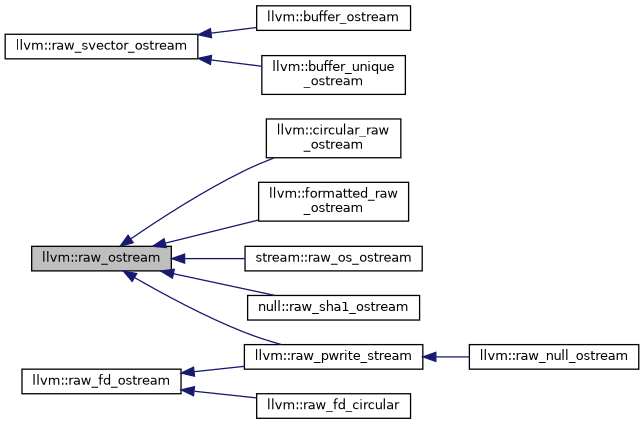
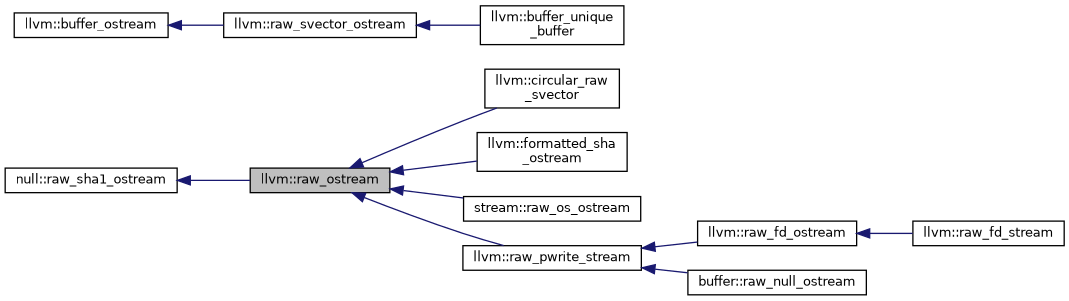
(234, 30) -> (203, 25)
(334, 75) -> (552, 25)
(334, 138) -> (552, 89)
(334, 202) -> (552, 152)
(224, 285) -> (220, 180)
(554, 357) -> (777, 283)
(219, 369) -> (676, 244)
(334, 406) -> (989, 233)
